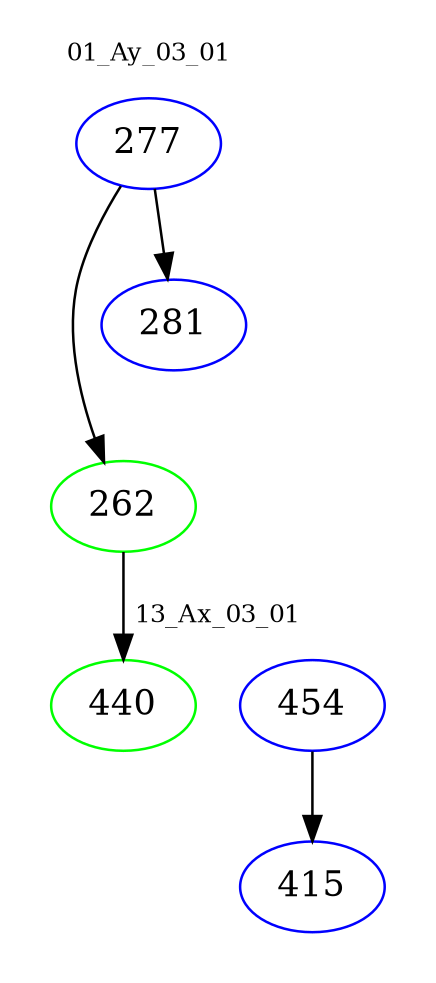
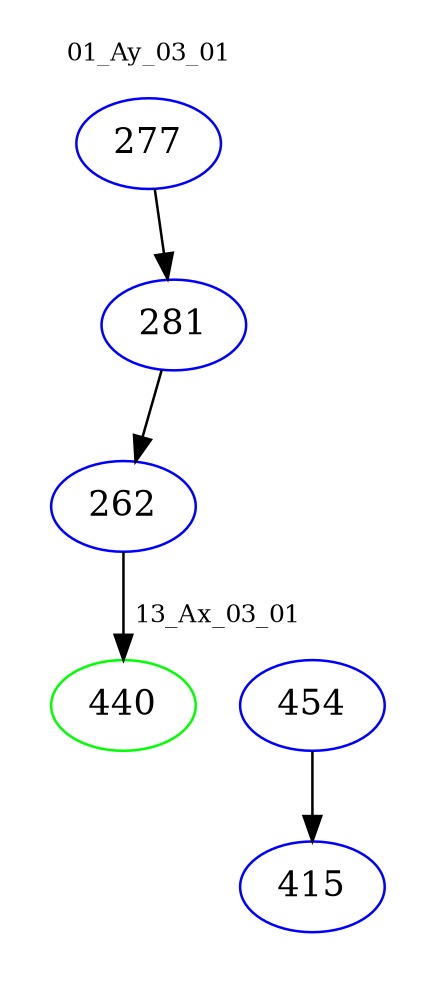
(74, 309) -> (152, 403)
(123, 506) -> (123, 506)
